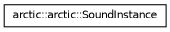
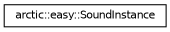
(85, 16) -> (85, 16)
